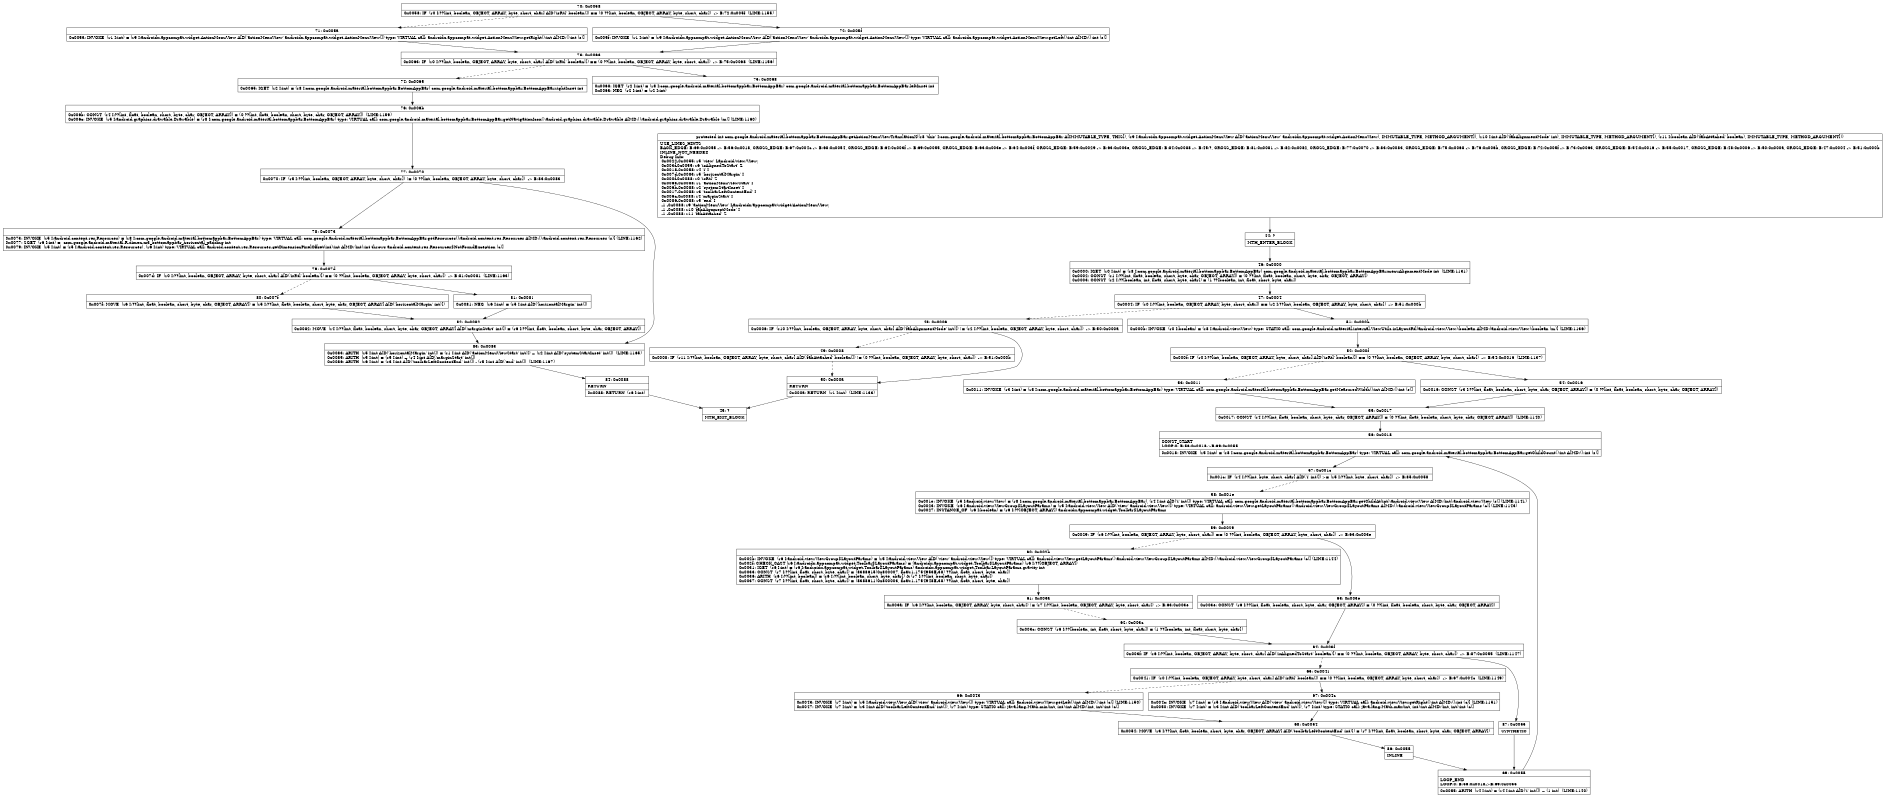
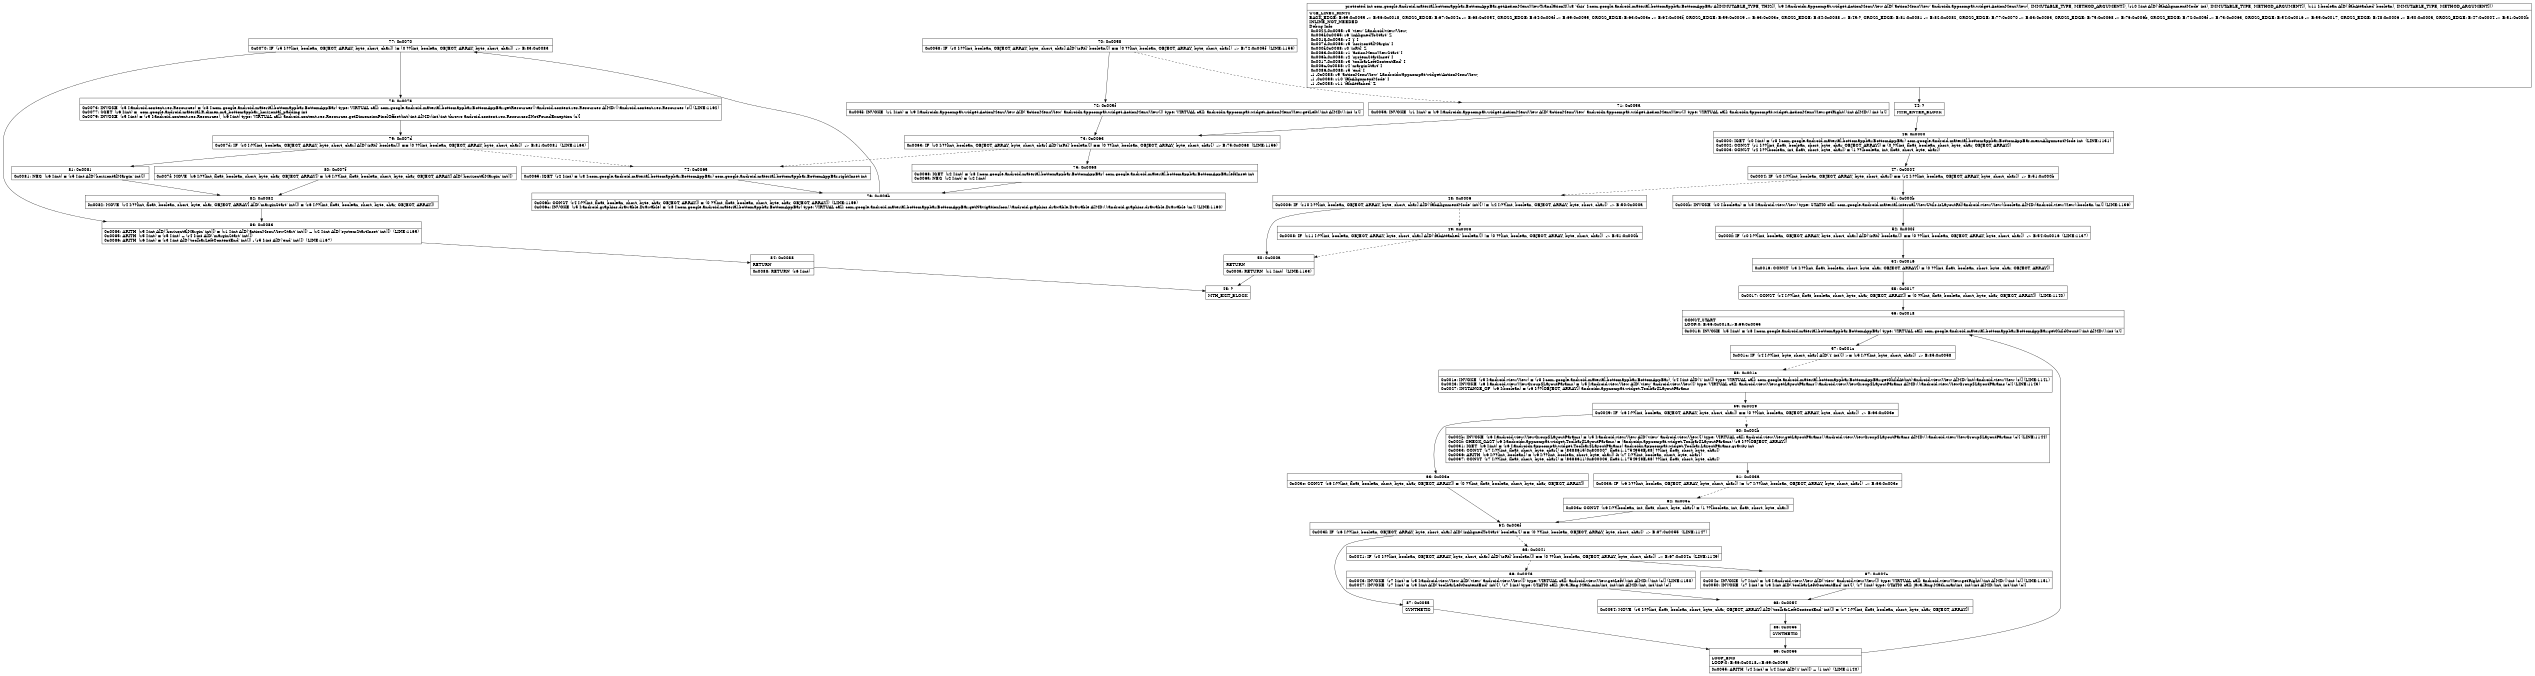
none -> (983, 187)
(297, 286) -> (547, 158)
(1189, 387) -> none
(1395, 756) -> (1785, 634)
